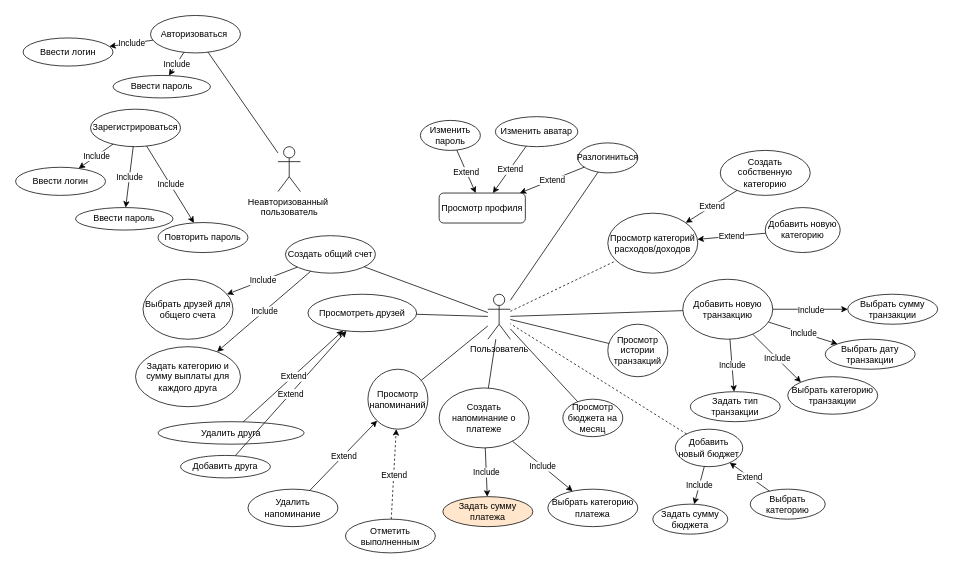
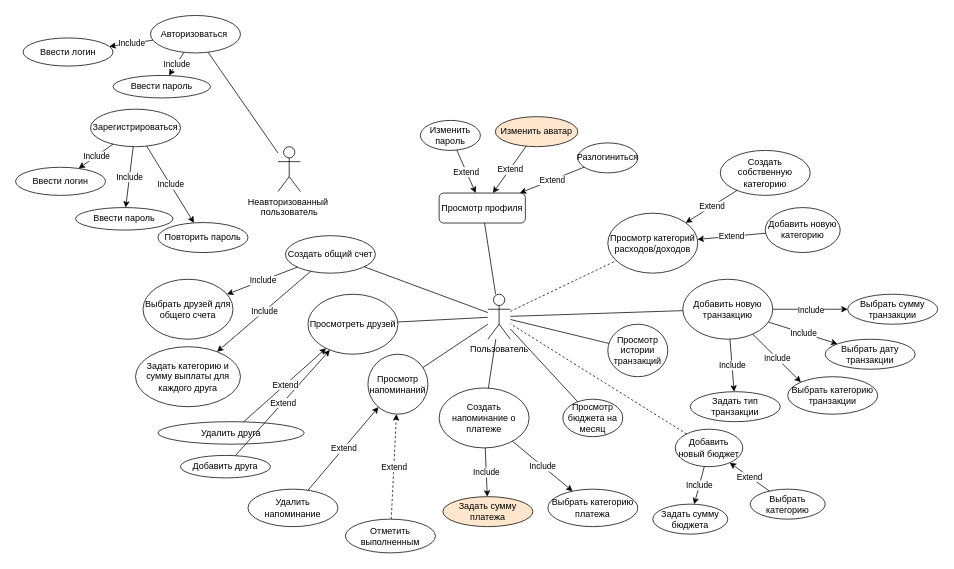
(537, 132) -> (537, 132)
(554, 237) -> (490, 259)
(362, 313) -> (353, 324)
(398, 399) -> (398, 384)
